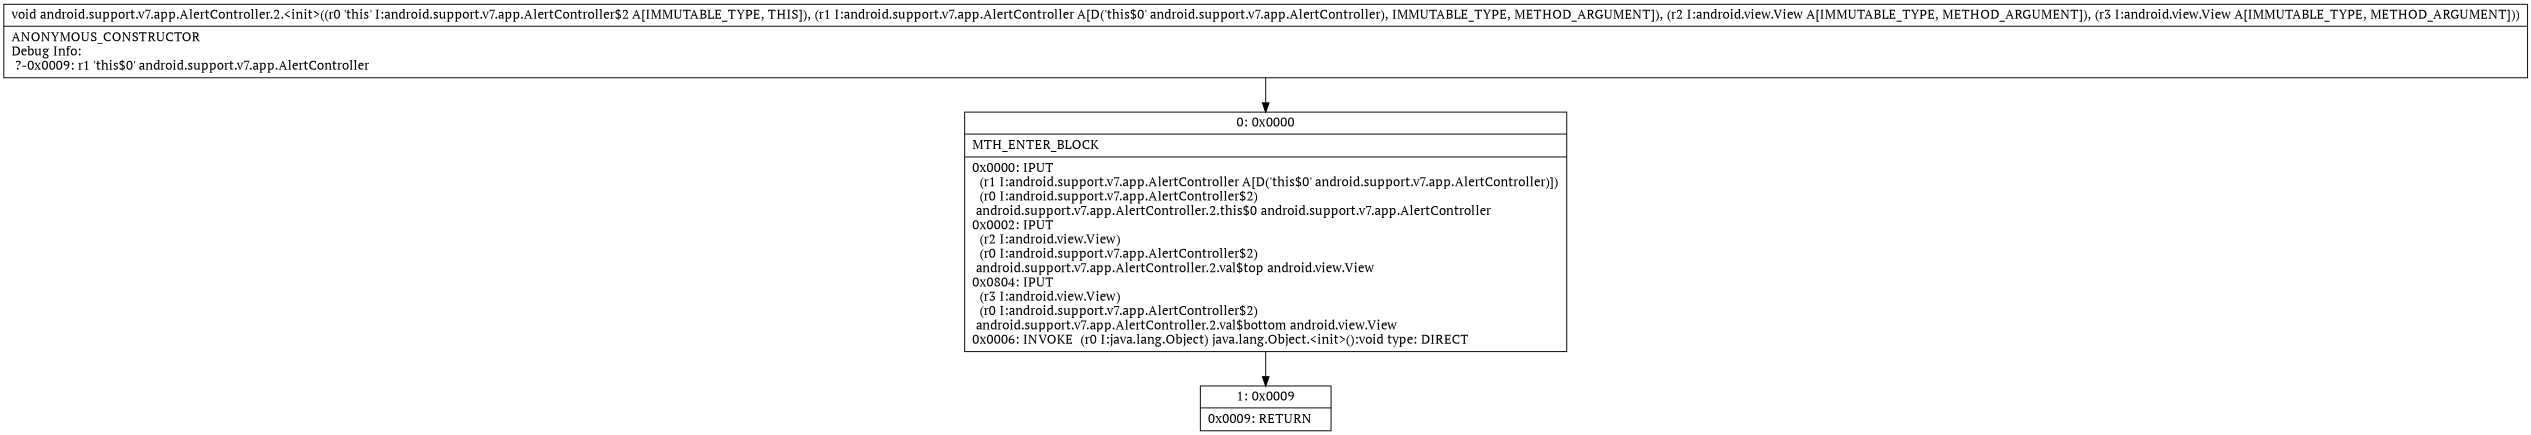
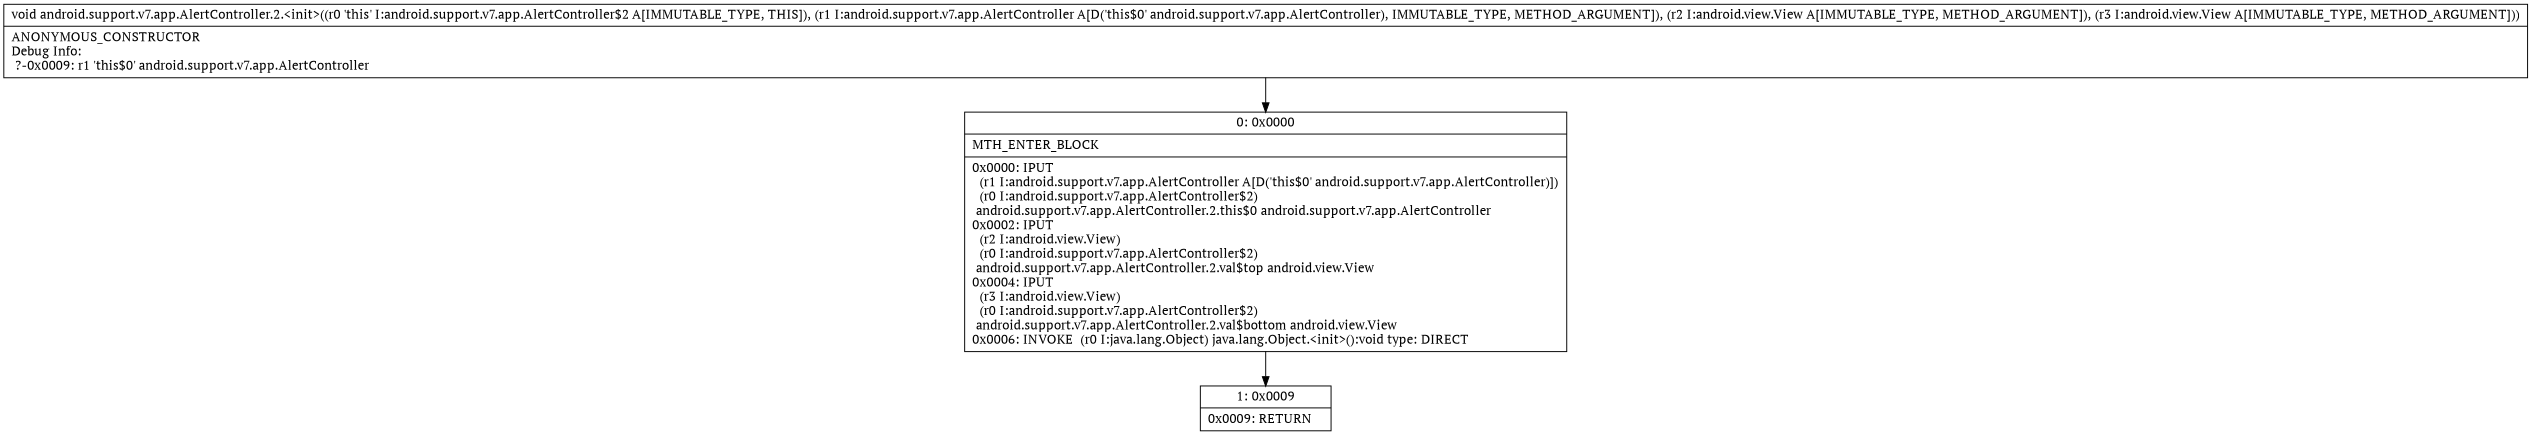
(1017, 282) -> (1017, 282)
